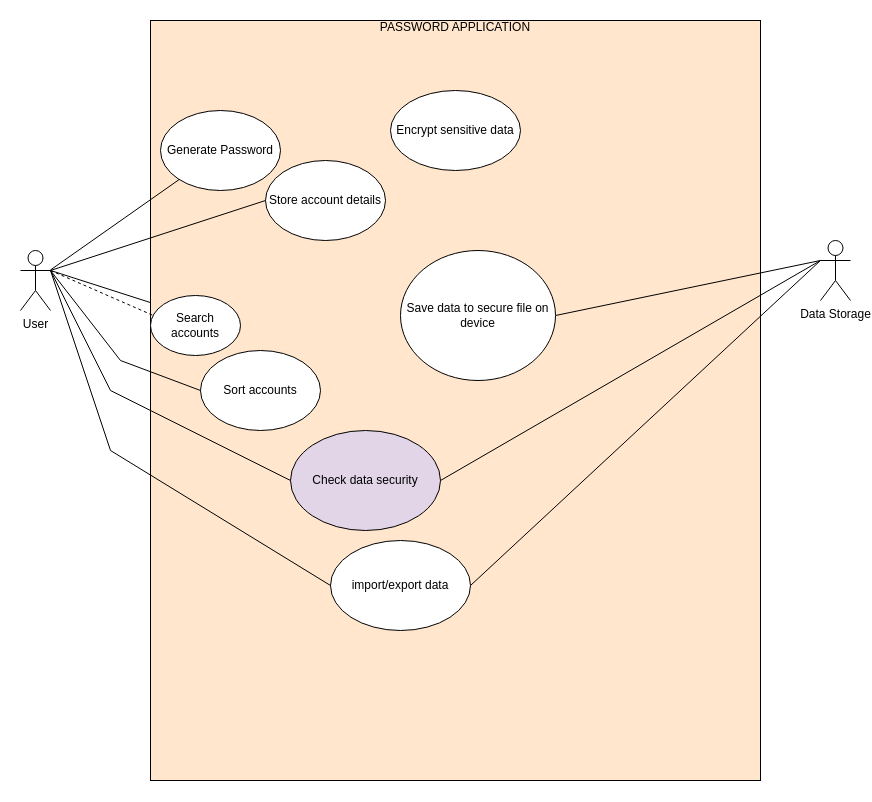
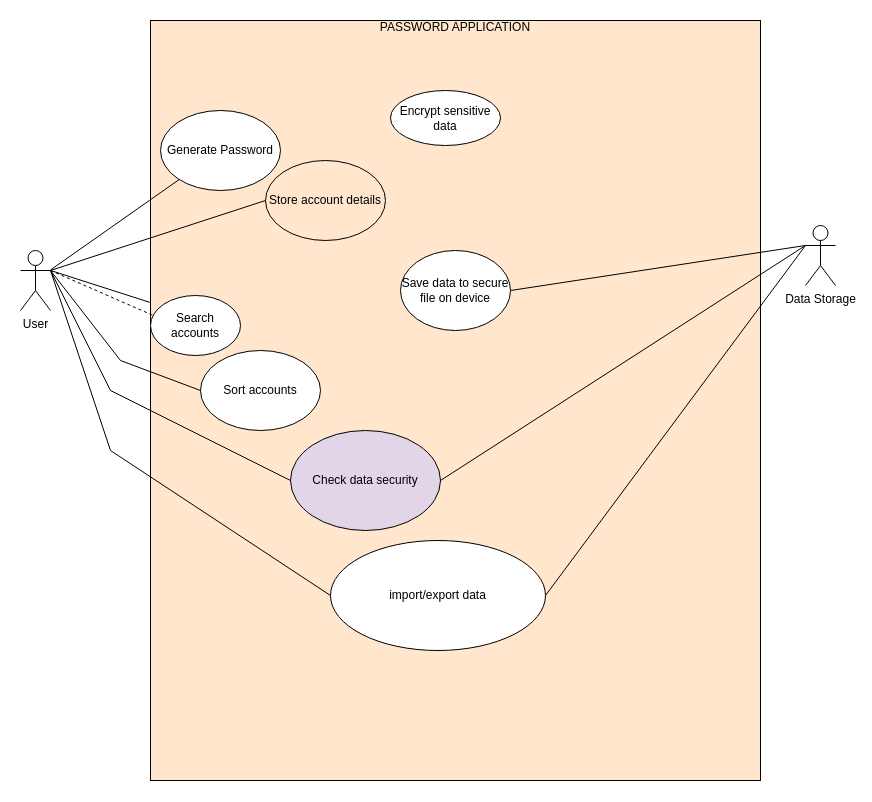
(456, 131) -> (446, 118)
(326, 201) -> (326, 201)
(836, 271) -> (821, 256)
(478, 316) -> (456, 291)
(401, 586) -> (438, 596)
